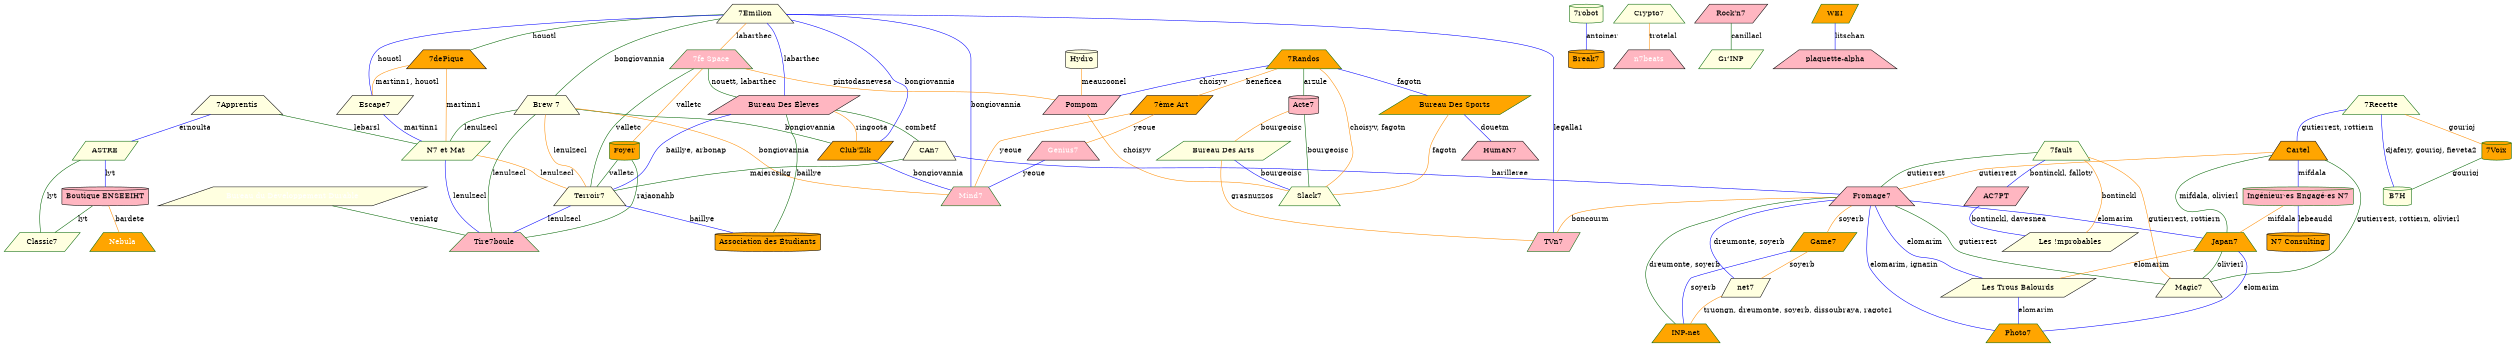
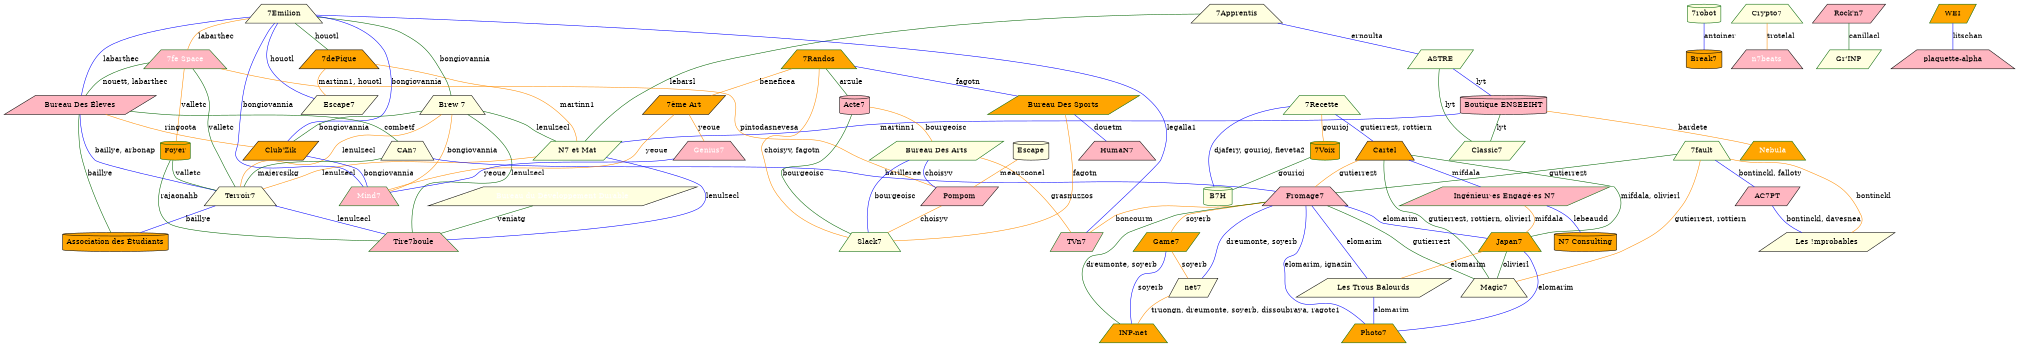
(1082, 59) -> (1031, 151)
(1194, 79) -> (924, 176)
(401, 130) -> (1040, 121)
(2298, 196) -> (1505, 196)
